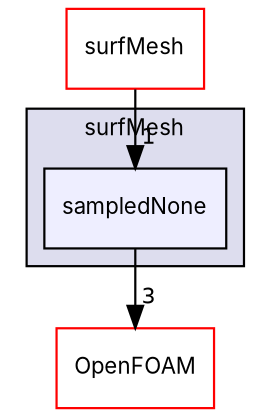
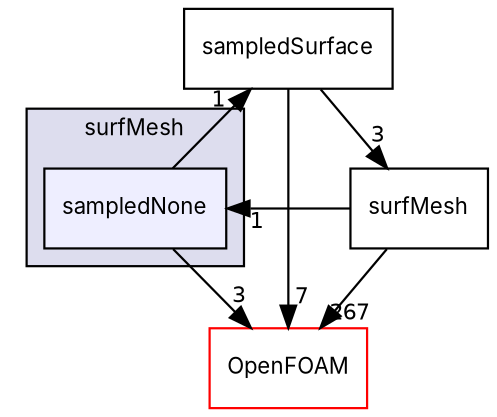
(135, 49) -> (419, 208)
none -> (288, 49)
none -> (361, 280)
